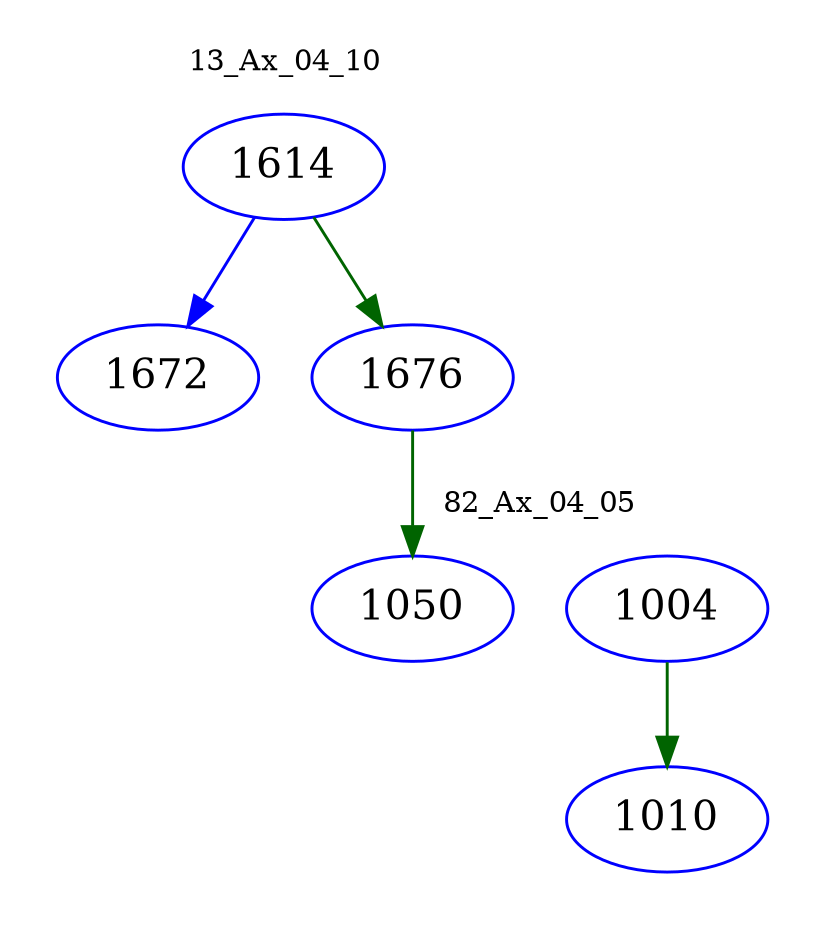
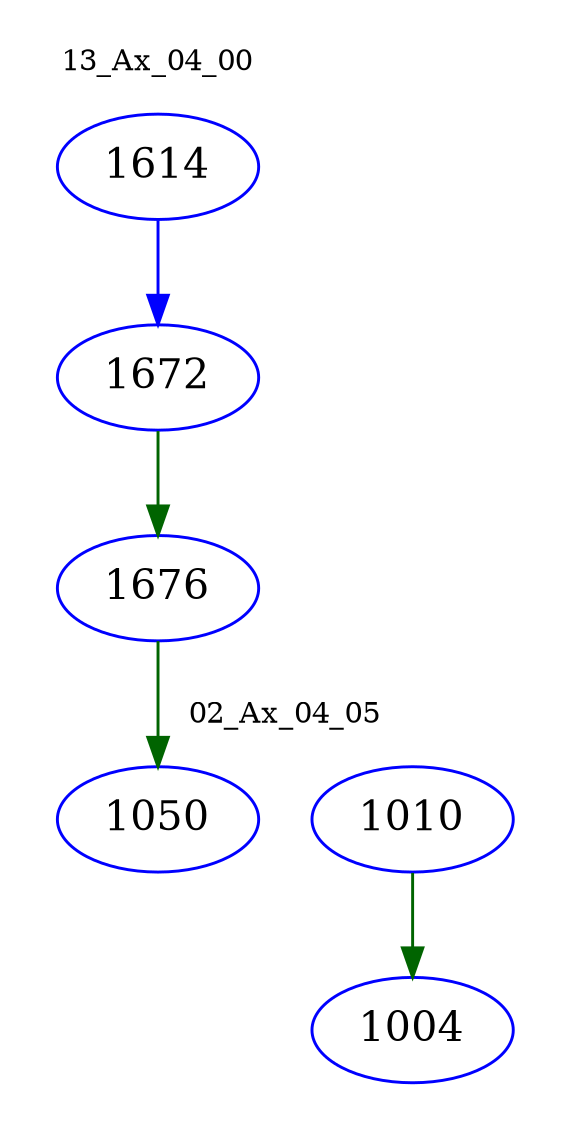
(285, 63) -> (158, 63)
(340, 259) -> (158, 469)
(540, 505) -> (285, 716)
(667, 700) -> (413, 910)
